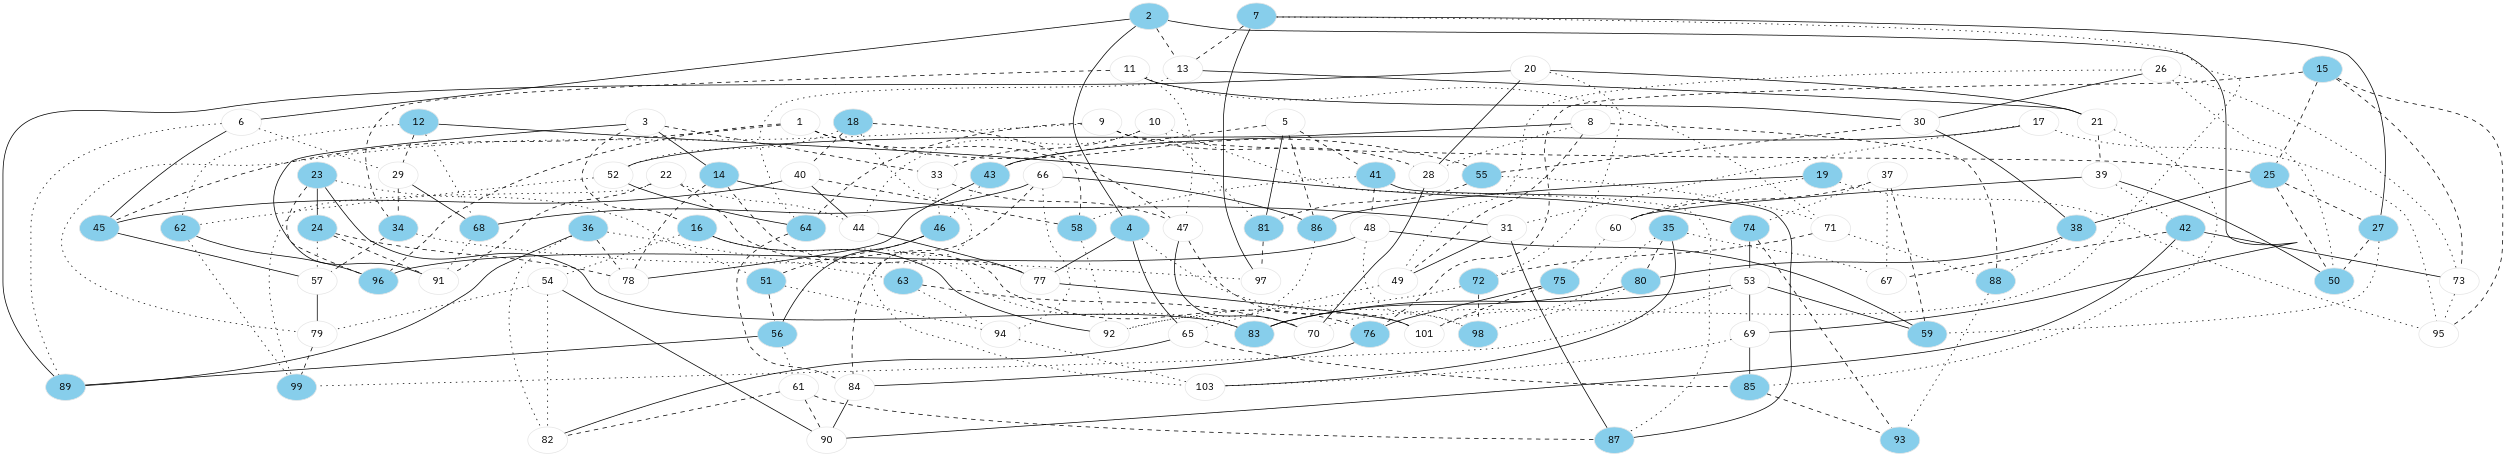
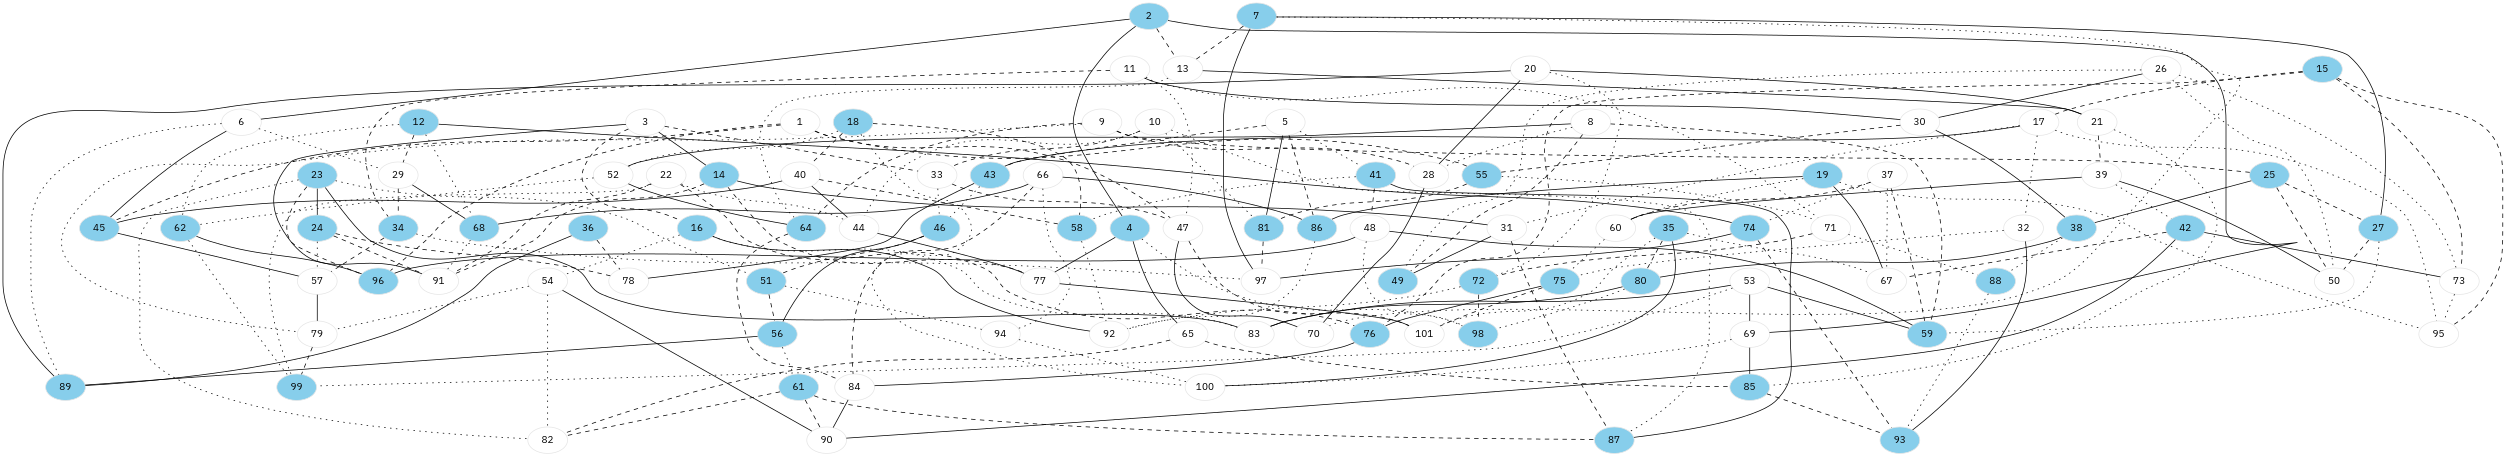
(2296, 127) -> (2172, 88)
(1787, 134) -> (1847, 144)
(1343, 156) -> (1343, 156)
(665, 222) -> (550, 224)
none -> (1863, 224)
none -> (2024, 228)
(1750, 255) -> (1552, 257)
(903, 281) -> none
(1398, 281) -> (1398, 281)
(2334, 281) -> (2334, 281)
(1305, 302) -> none
(509, 319) -> (188, 384)
(1552, 332) -> (1552, 332)
(1254, 334) -> (1254, 334)
(863, 362) -> (863, 362)
(799, 387) -> (799, 387)
(1205, 387) -> (1205, 387)
